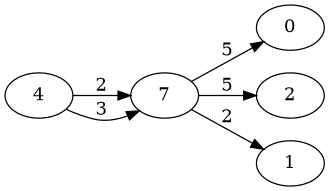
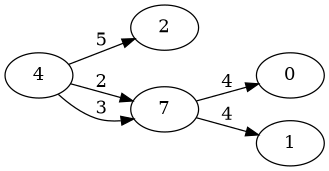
(228, 51) -> (228, 82)
(221, 96) -> (96, 54)
(228, 118) -> (228, 115)
